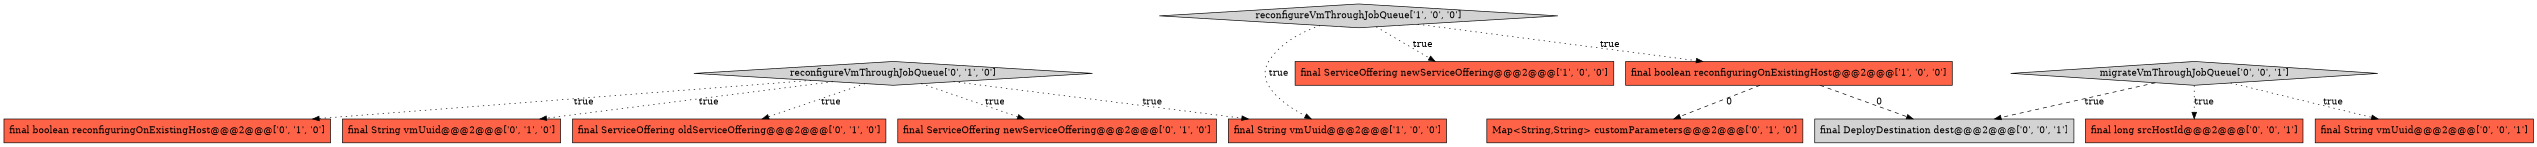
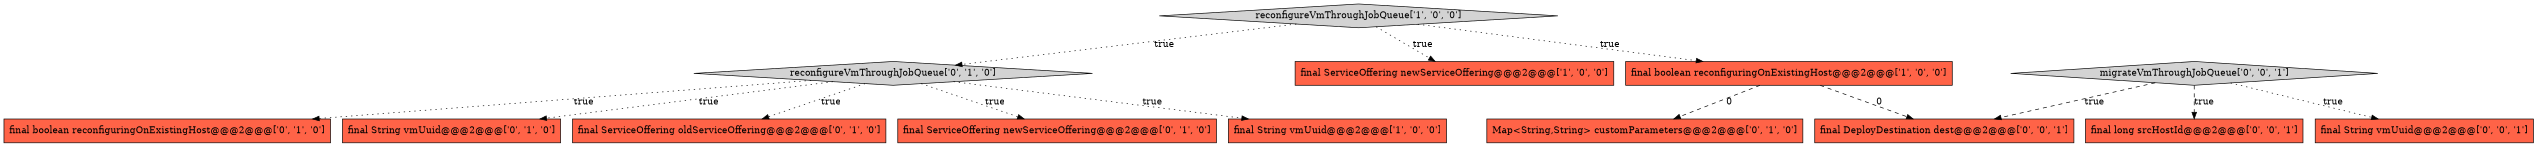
(1267, 66) -> (1129, 44)
(2194, 99) -> (2194, 99)
(1944, 131) -> (1944, 131)
